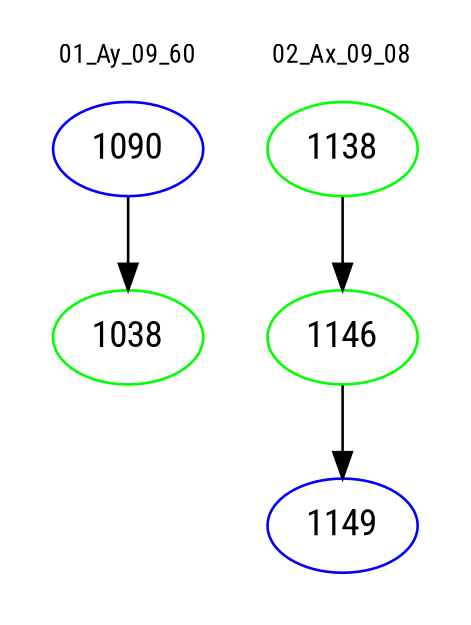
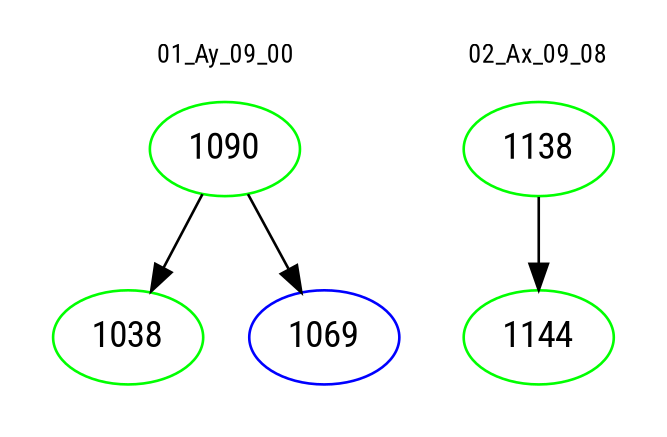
(128, 56) -> (226, 56)
(128, 149) -> (225, 149)
none -> (324, 337)
(343, 337) -> (539, 337)
(343, 526) -> none
